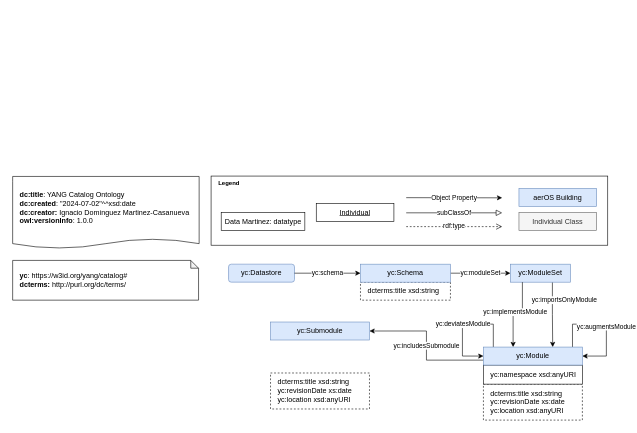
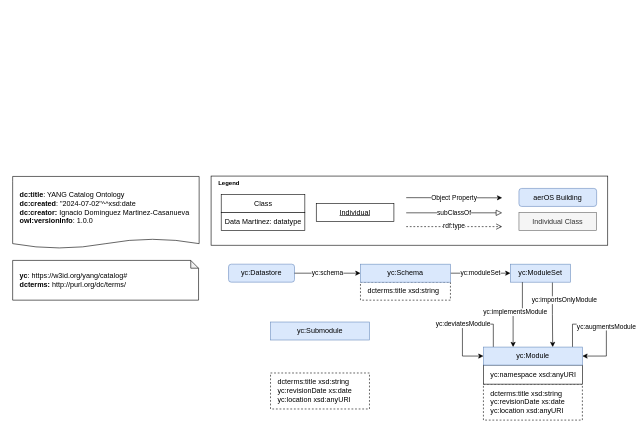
(558, 198) -> (558, 198)
none -> (263, 204)
(426, 346) -> none
